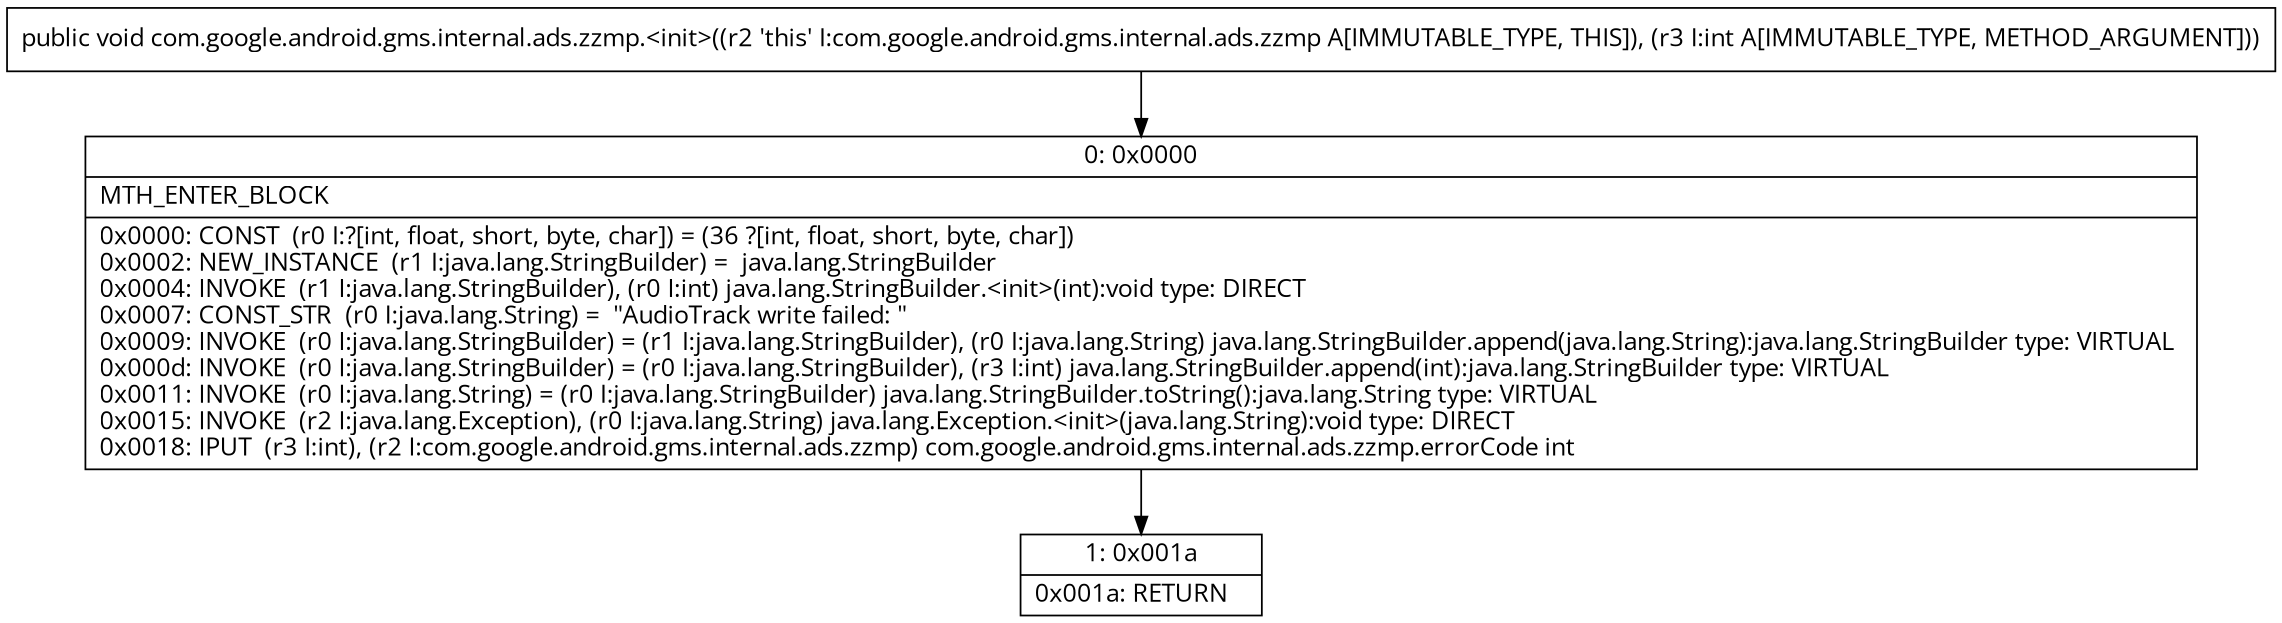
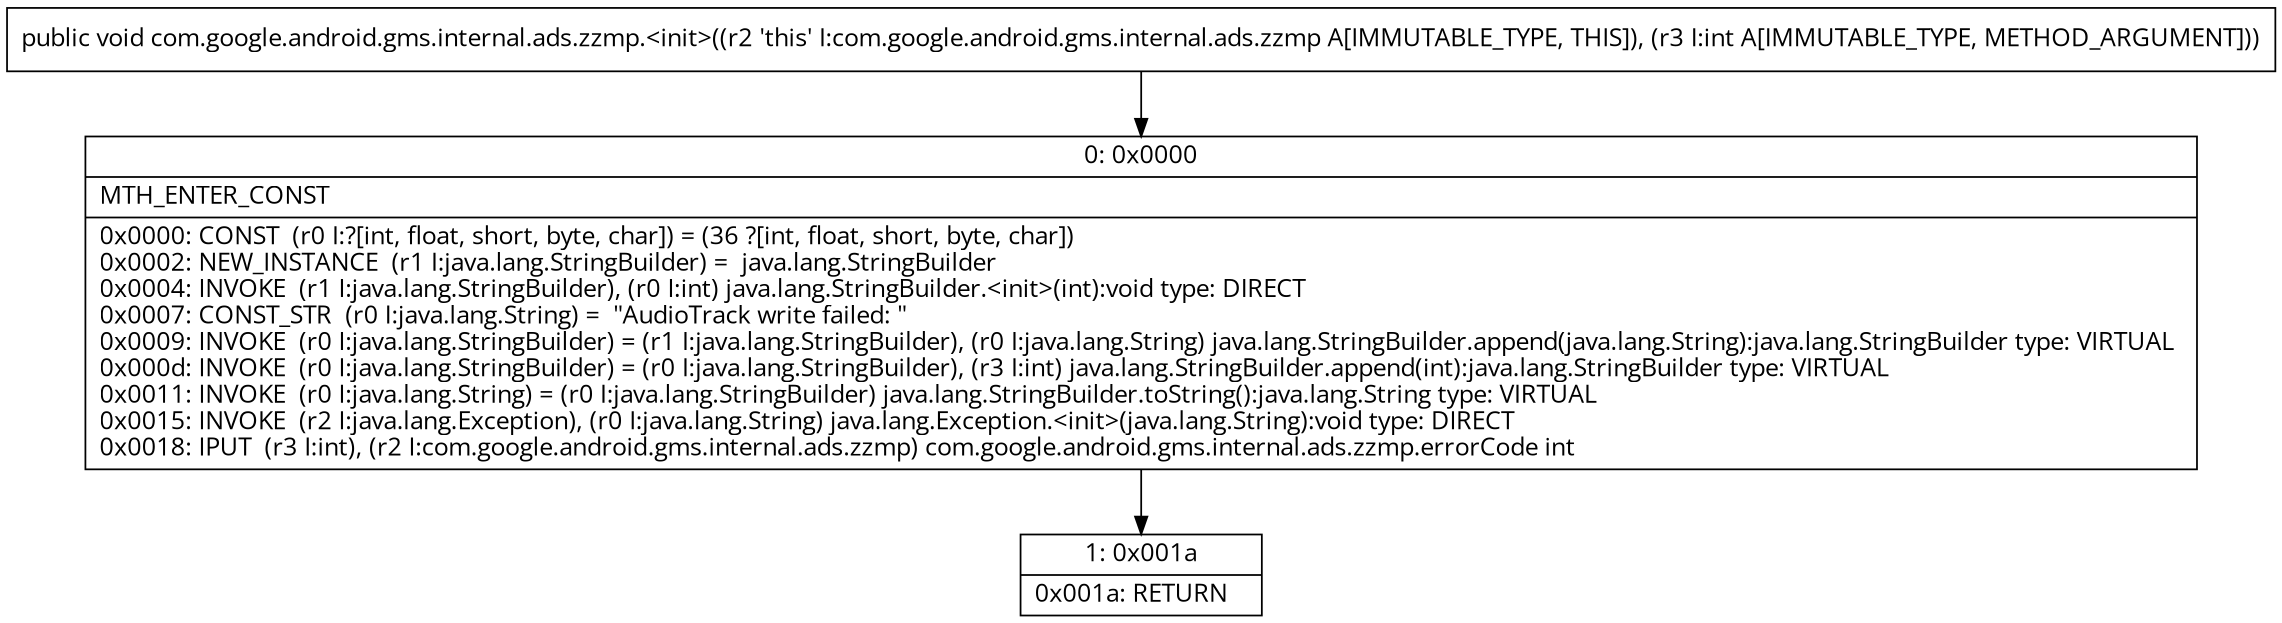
(214, 196) -> (215, 196)
